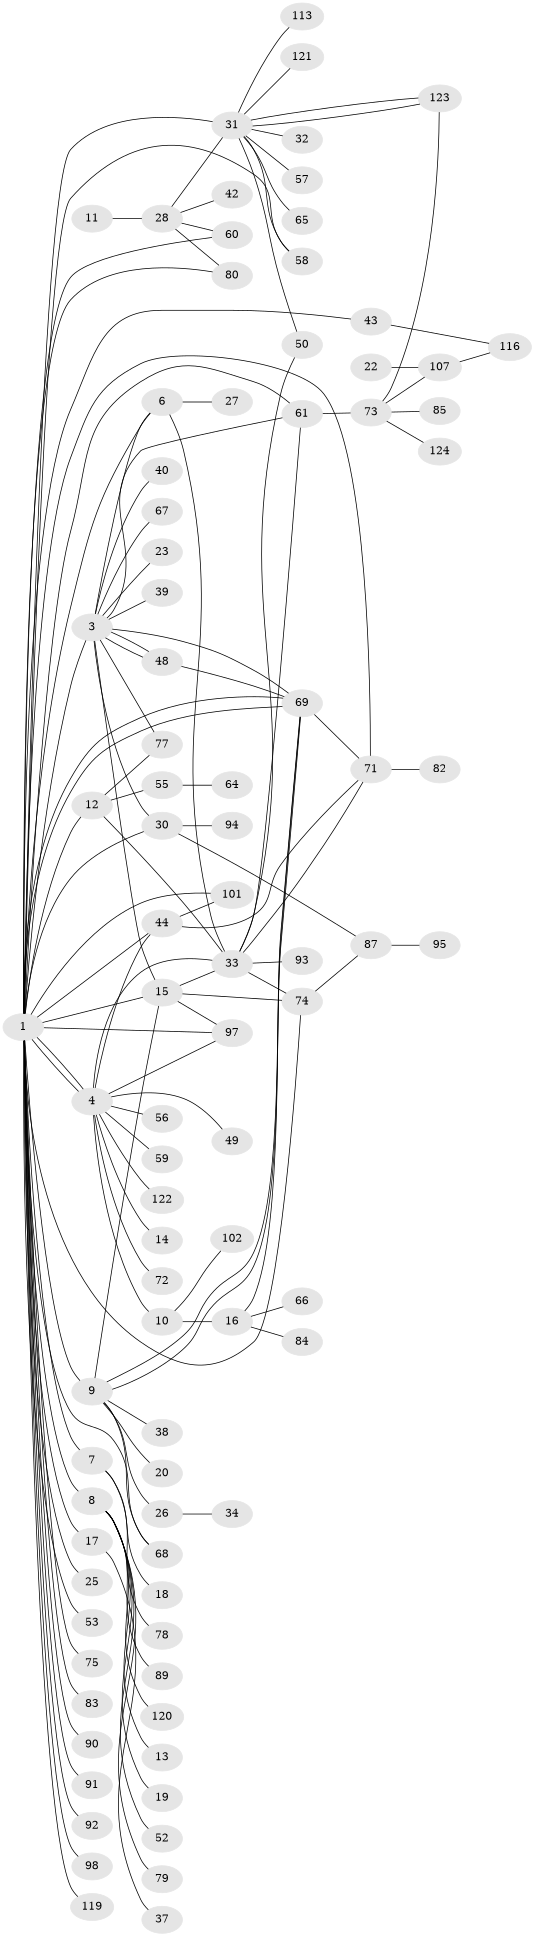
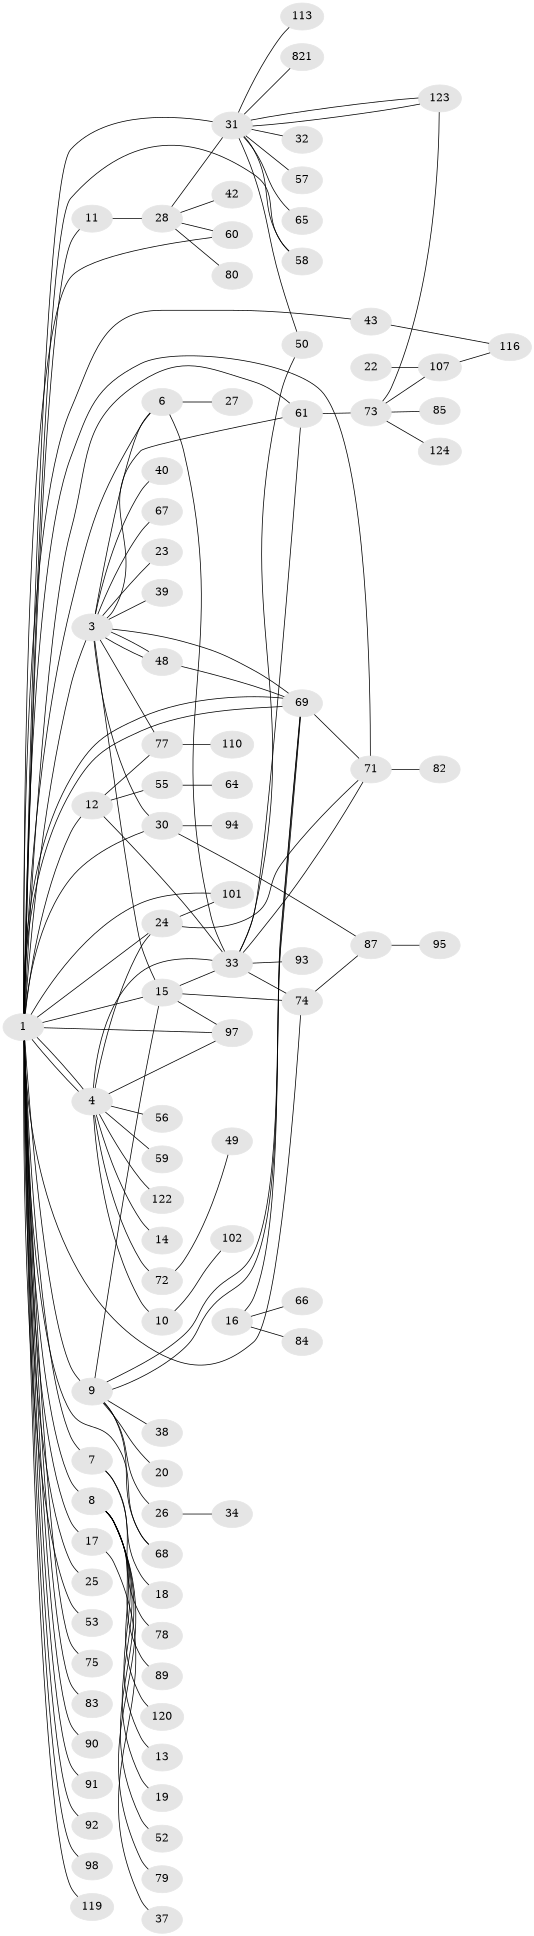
(302, 57) -> (302, 57)
(31, 579) -> (37, 619)
none -> (232, 745)
(162, 923) -> (162, 923)
(172, 1095) -> (207, 1216)
(197, 1322) -> none
